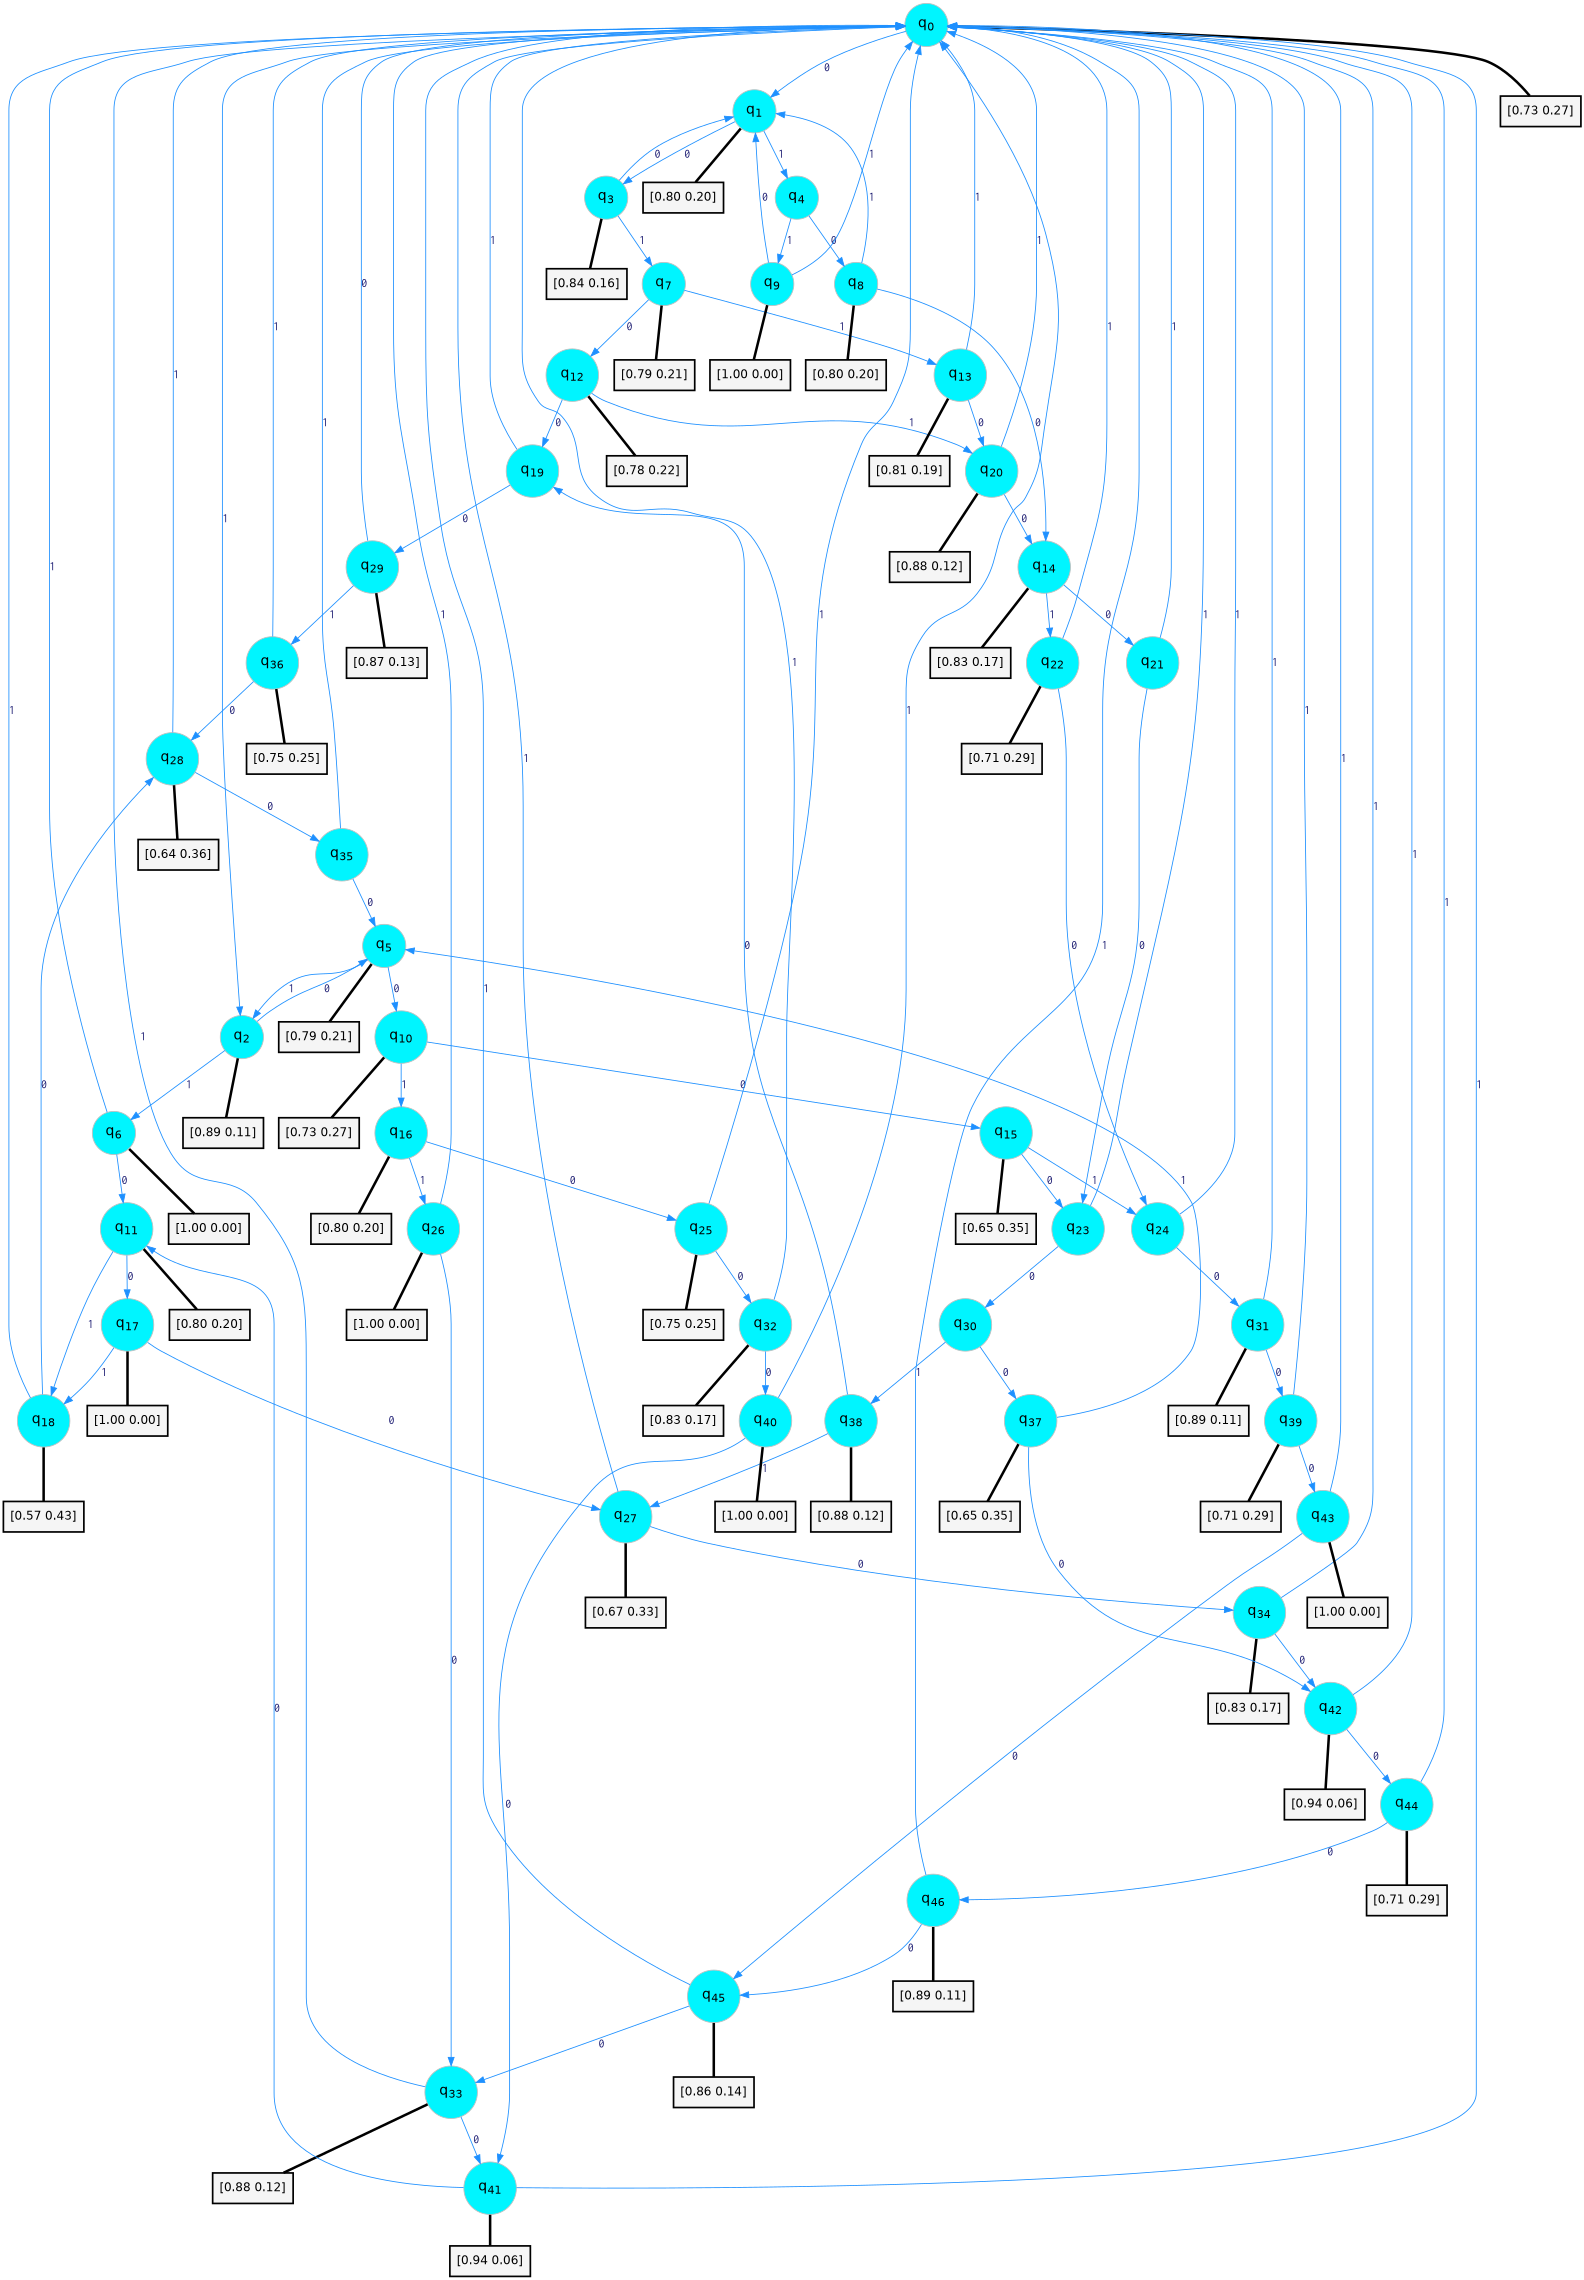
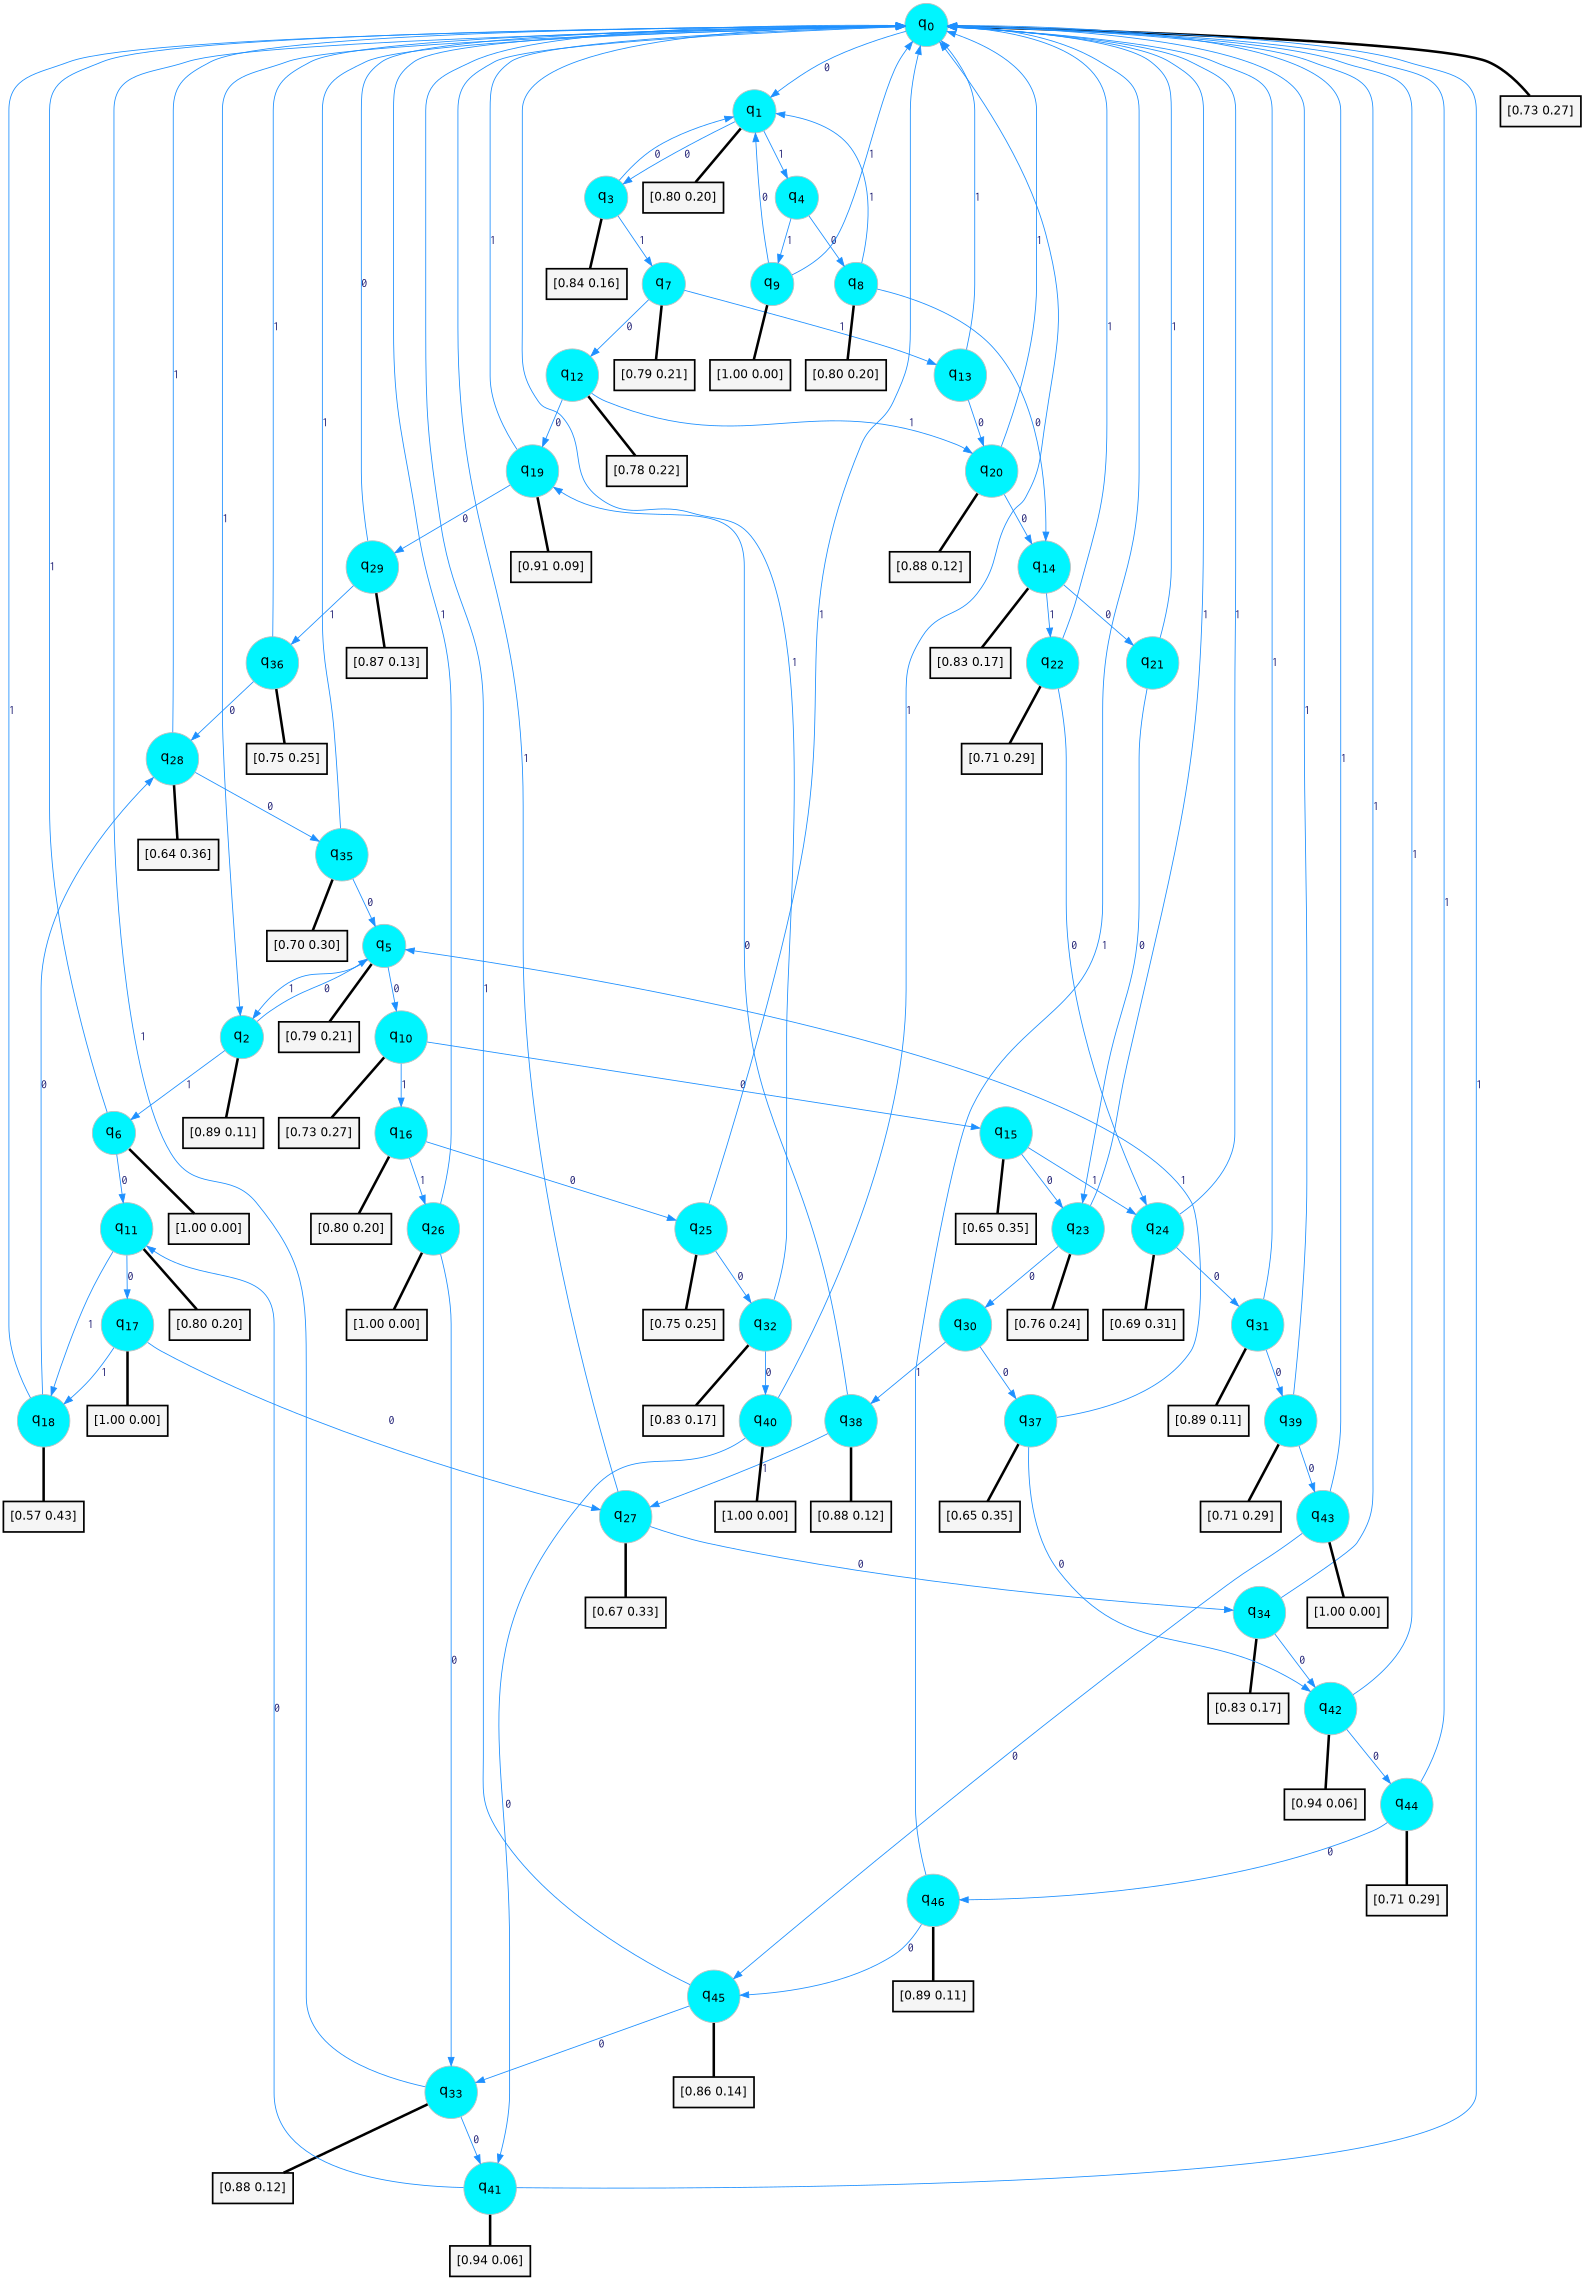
(909, 471) -> none
none -> (551, 567)
none -> (307, 946)
none -> (1048, 1325)
none -> (1143, 1325)
